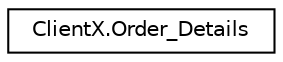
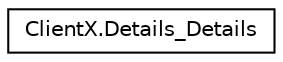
(141, 31) -> (141, 31)
